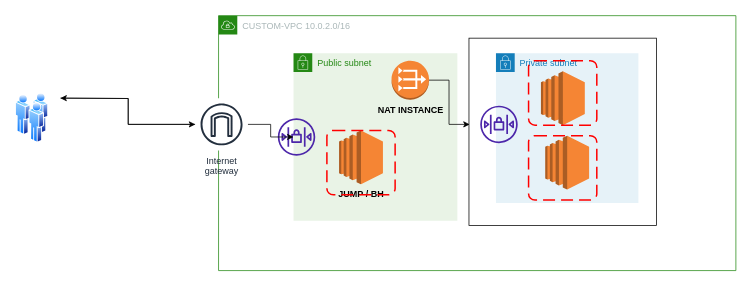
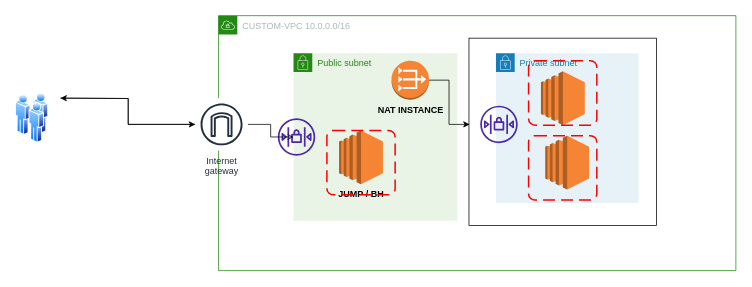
(293, 26) -> (293, 26)
(287, 137) -> (288, 137)
